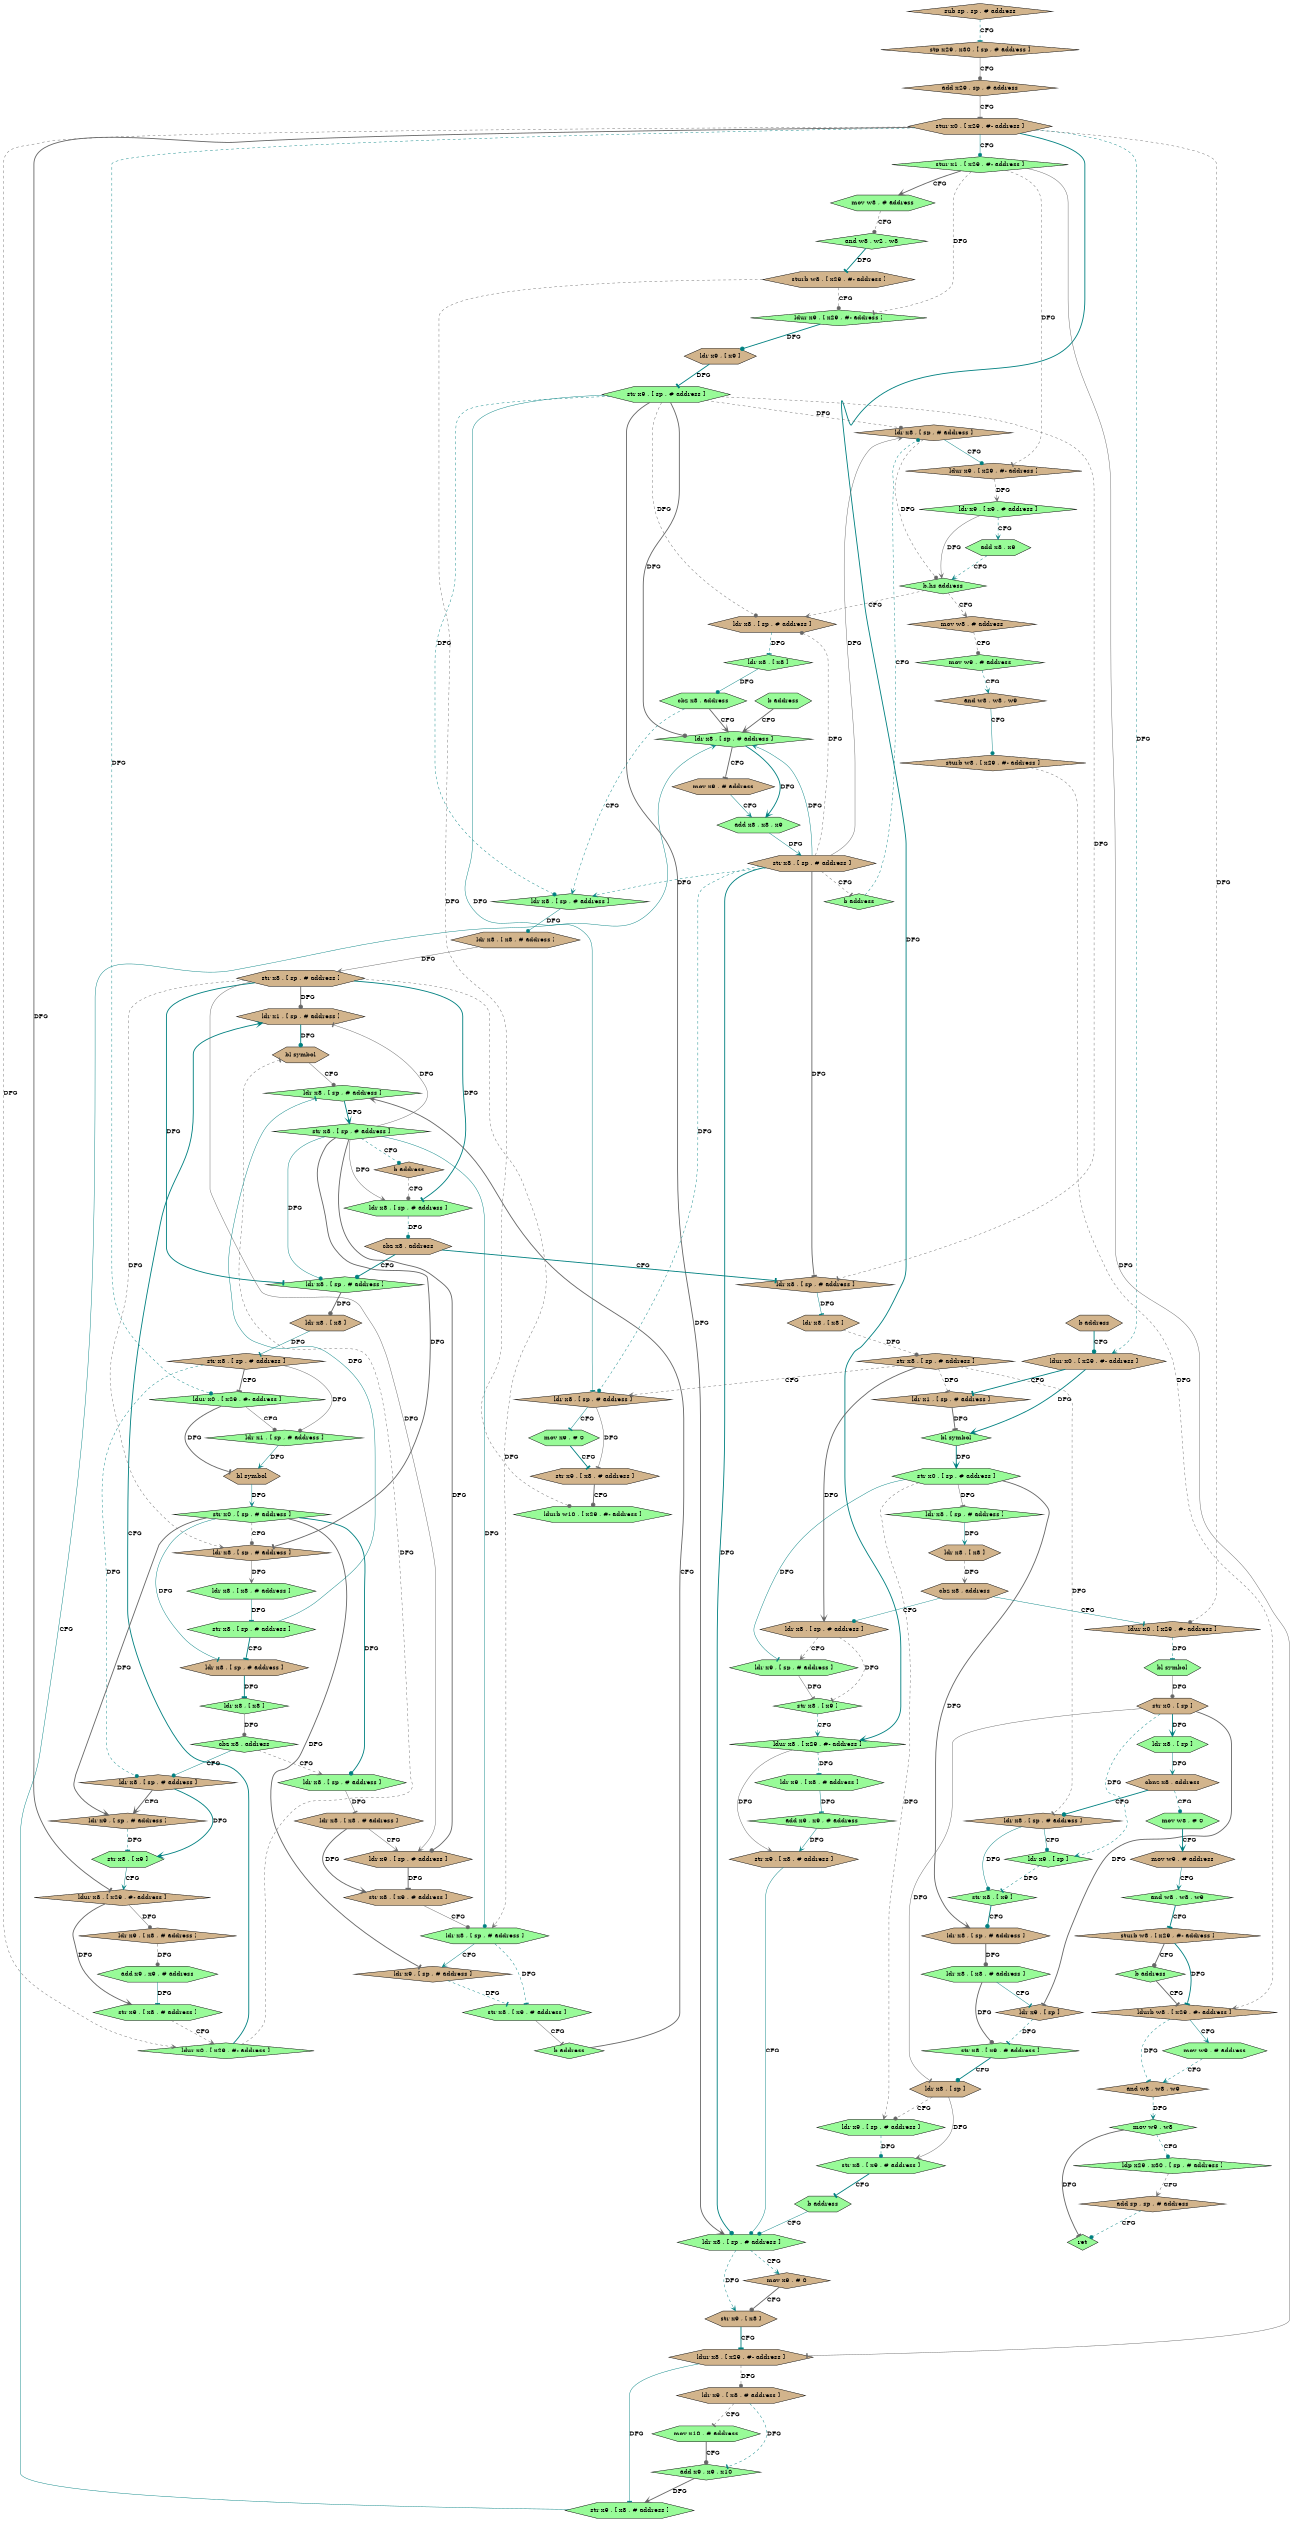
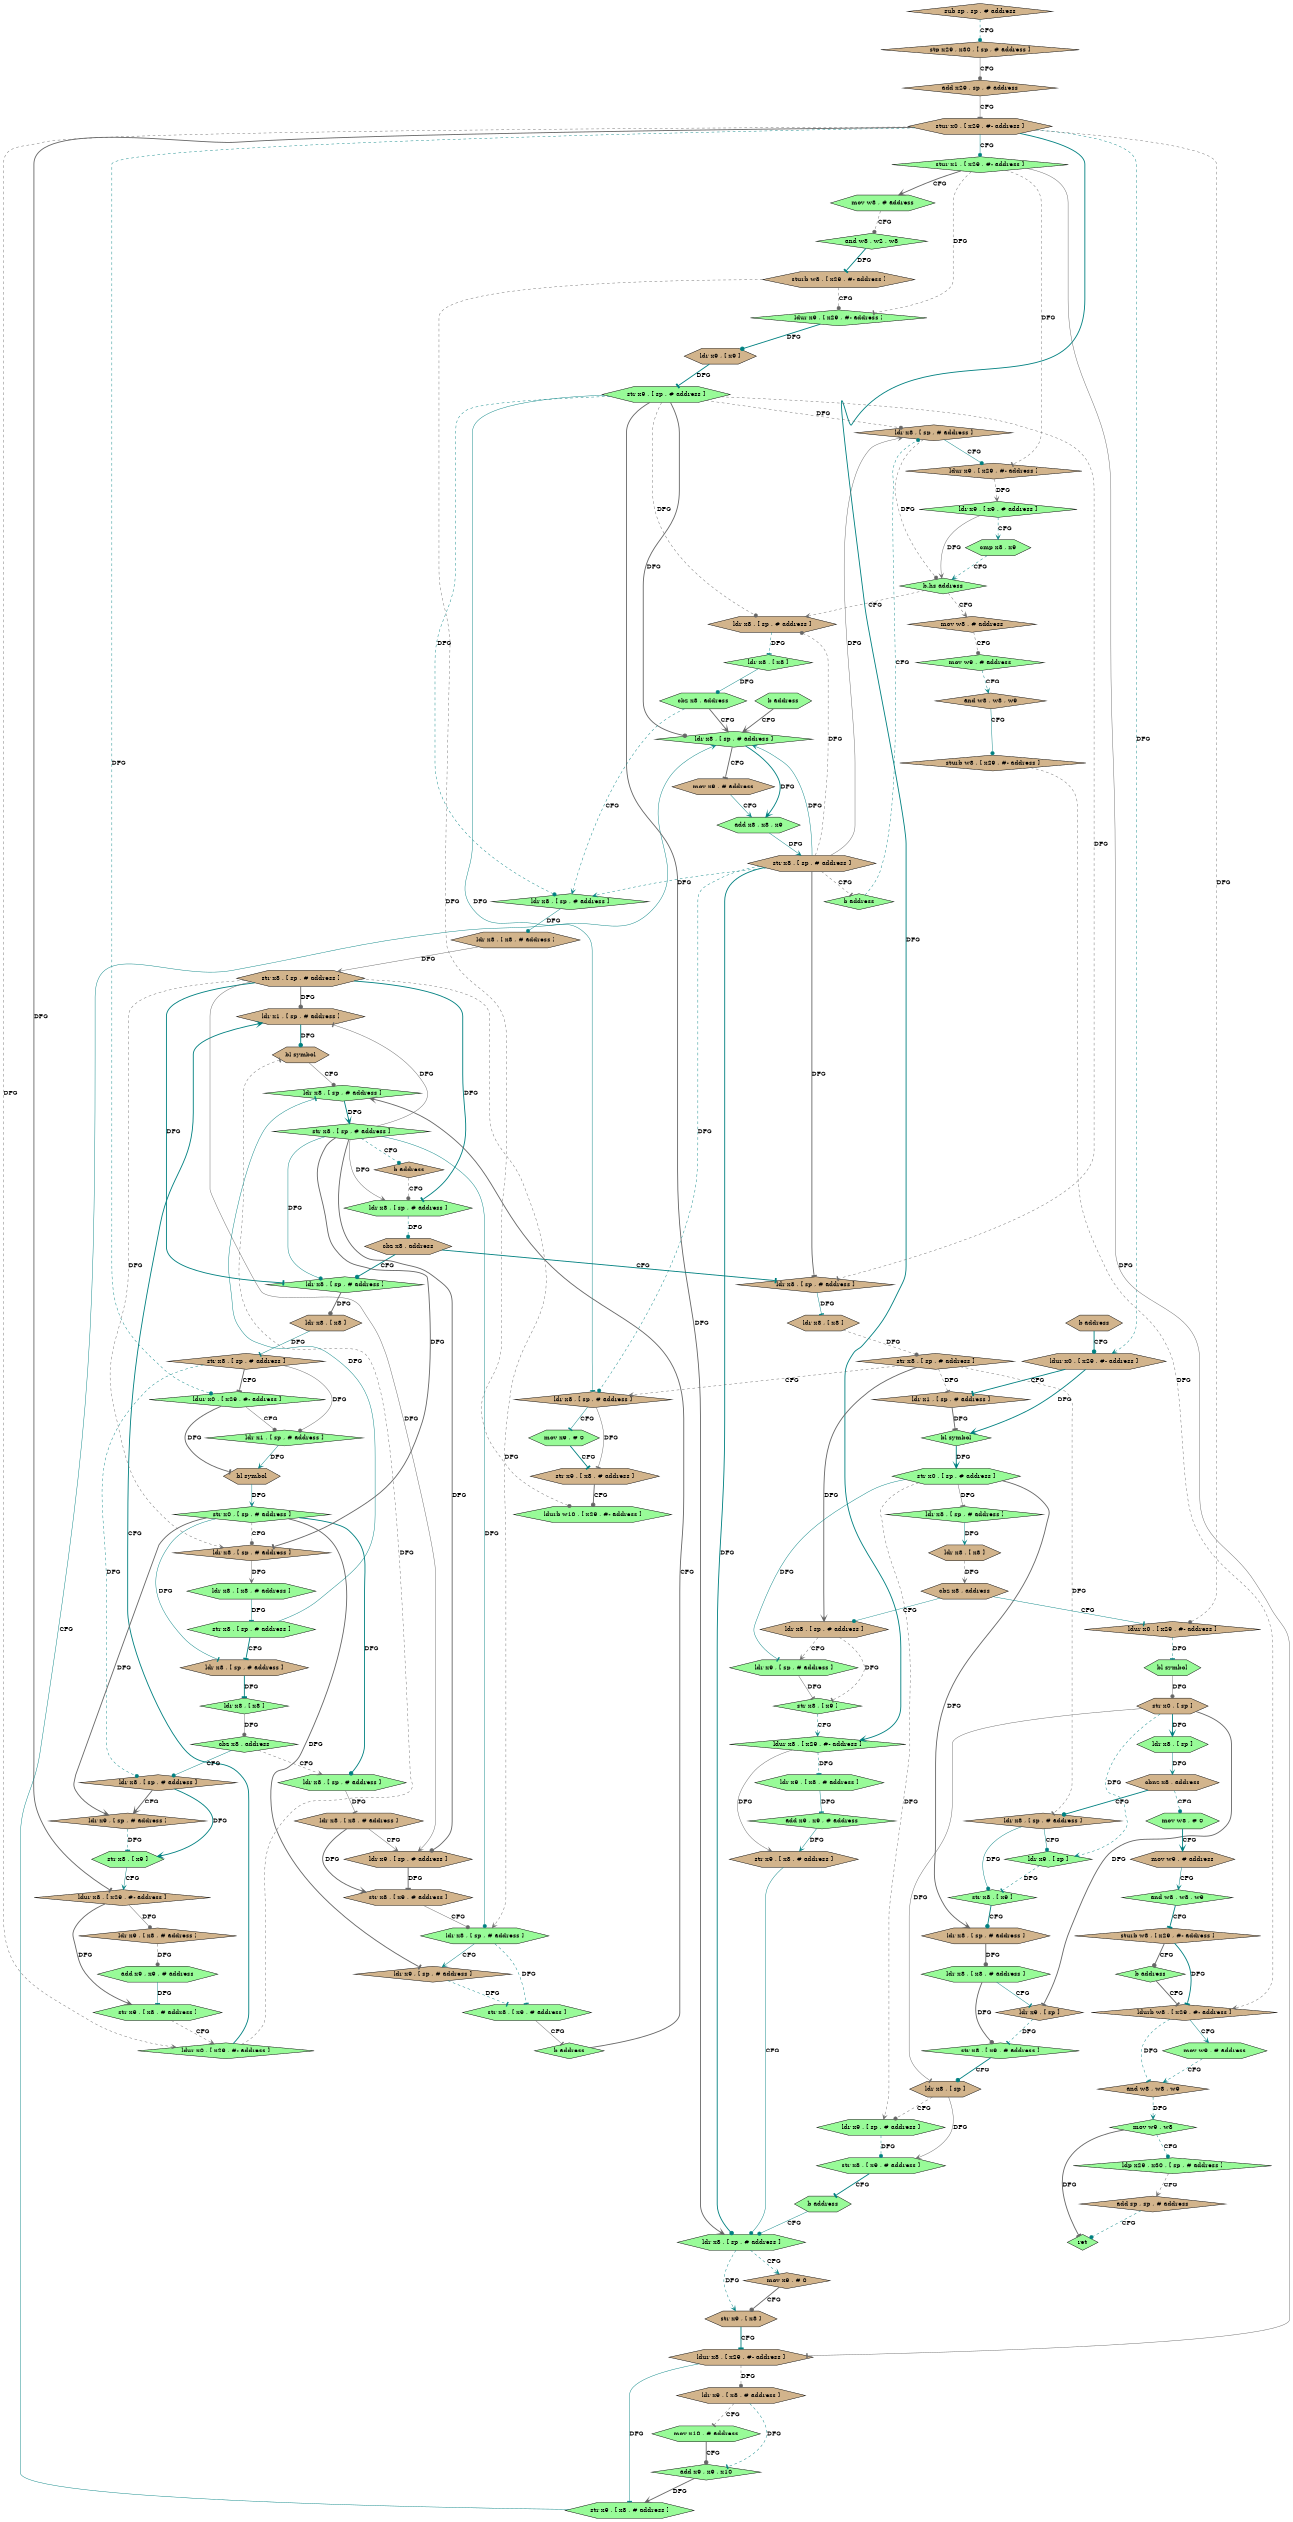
(980, 29) -> (980, 29)
(998, 548) -> (998, 548)
